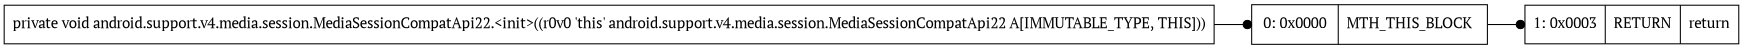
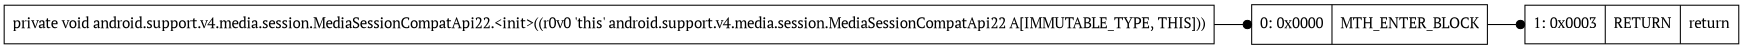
(1410, 24) -> (1410, 24)
